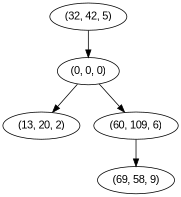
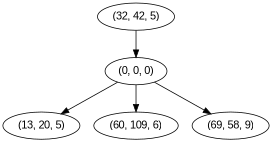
(41, 126) -> (41, 126)
(136, 149) -> (179, 96)
